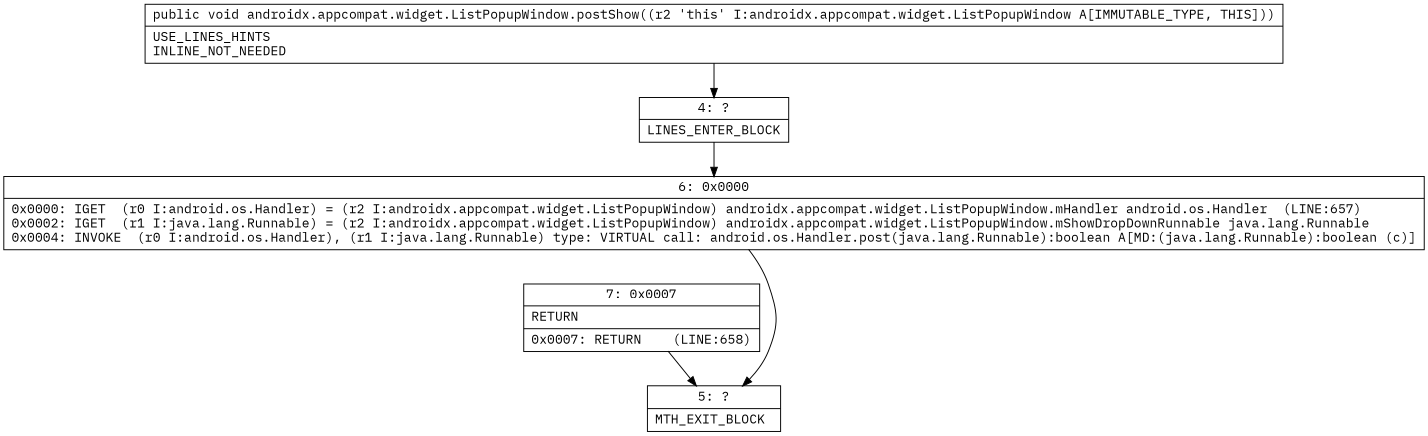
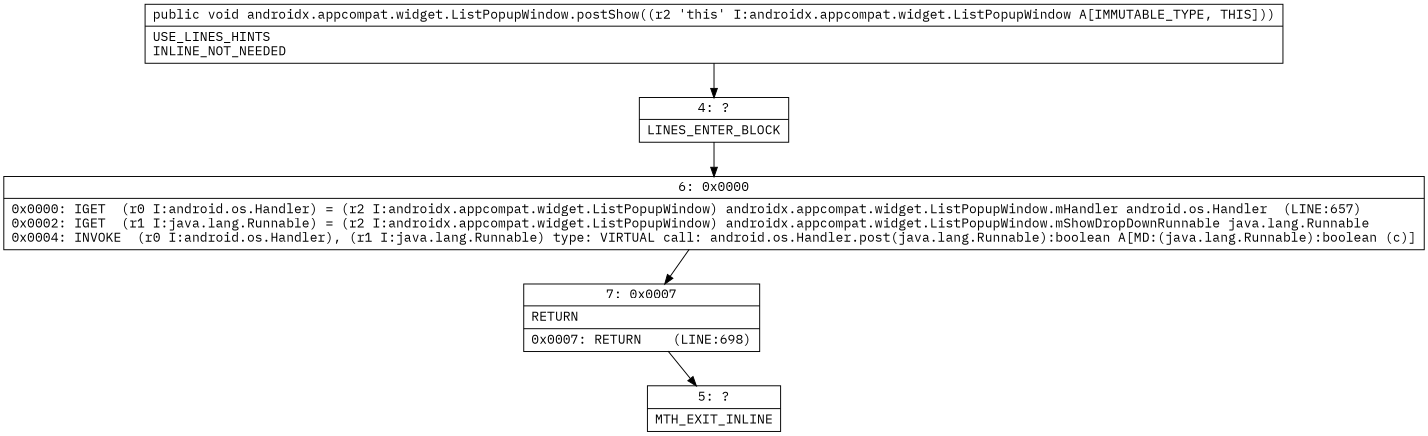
(776, 315) -> (680, 263)
(642, 340) -> (642, 340)
(710, 420) -> (714, 420)
